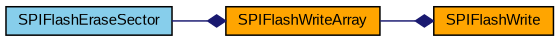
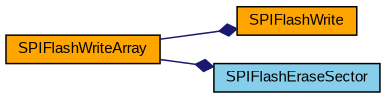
(190, 21) -> (178, 62)
